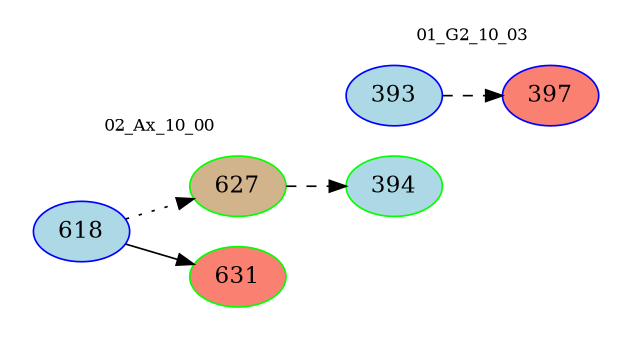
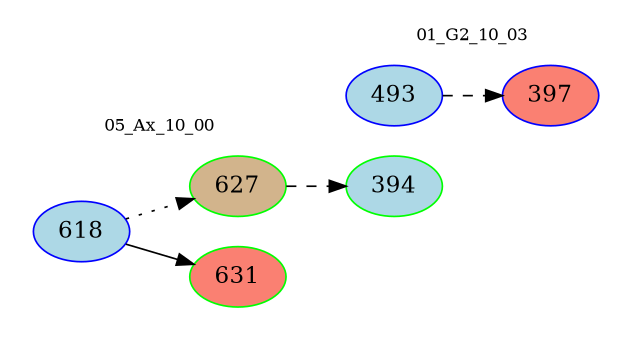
(394, 96) -> (394, 96)
(160, 127) -> (160, 127)
